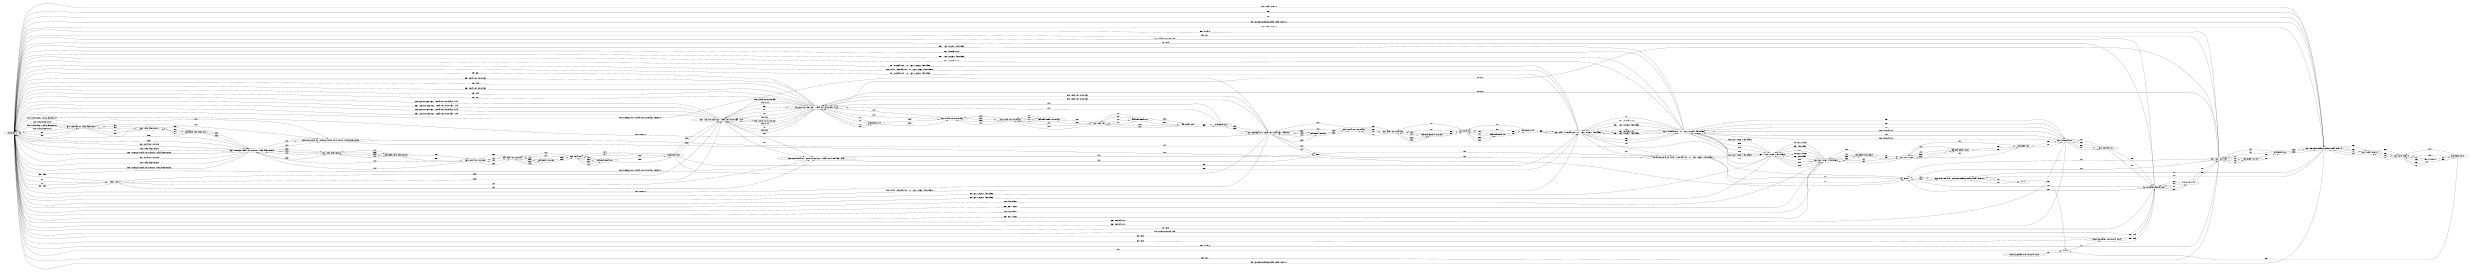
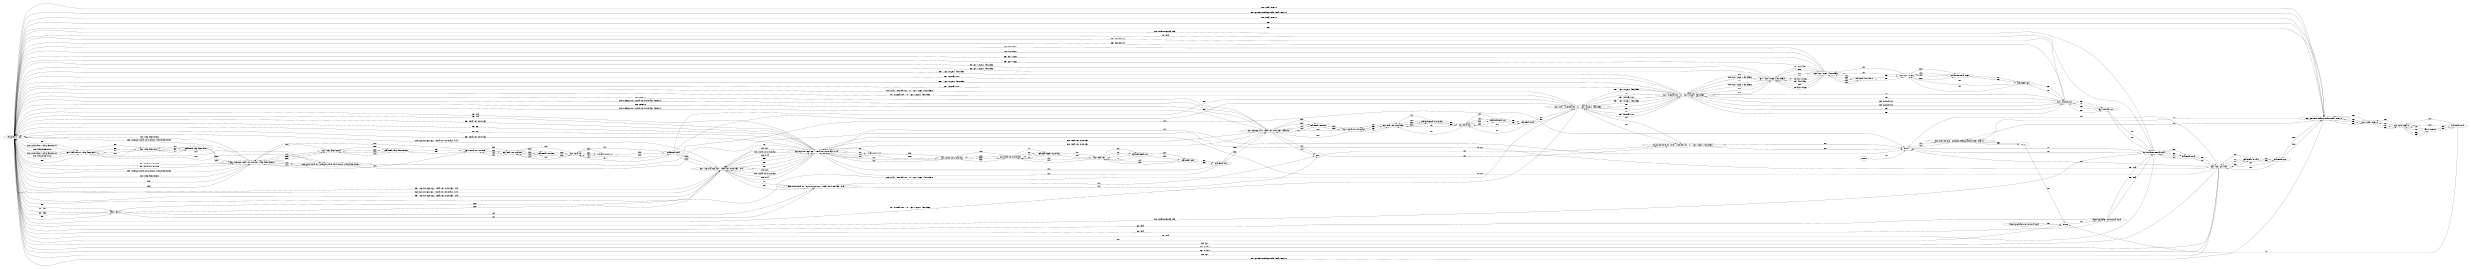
(1960, 150) -> (1960, 76)
none -> (1864, 158)
